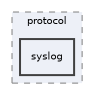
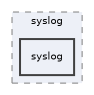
(47, 22) -> (47, 22)
